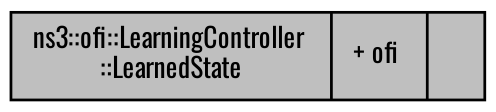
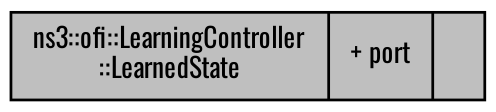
(377, 55) -> (381, 55)
